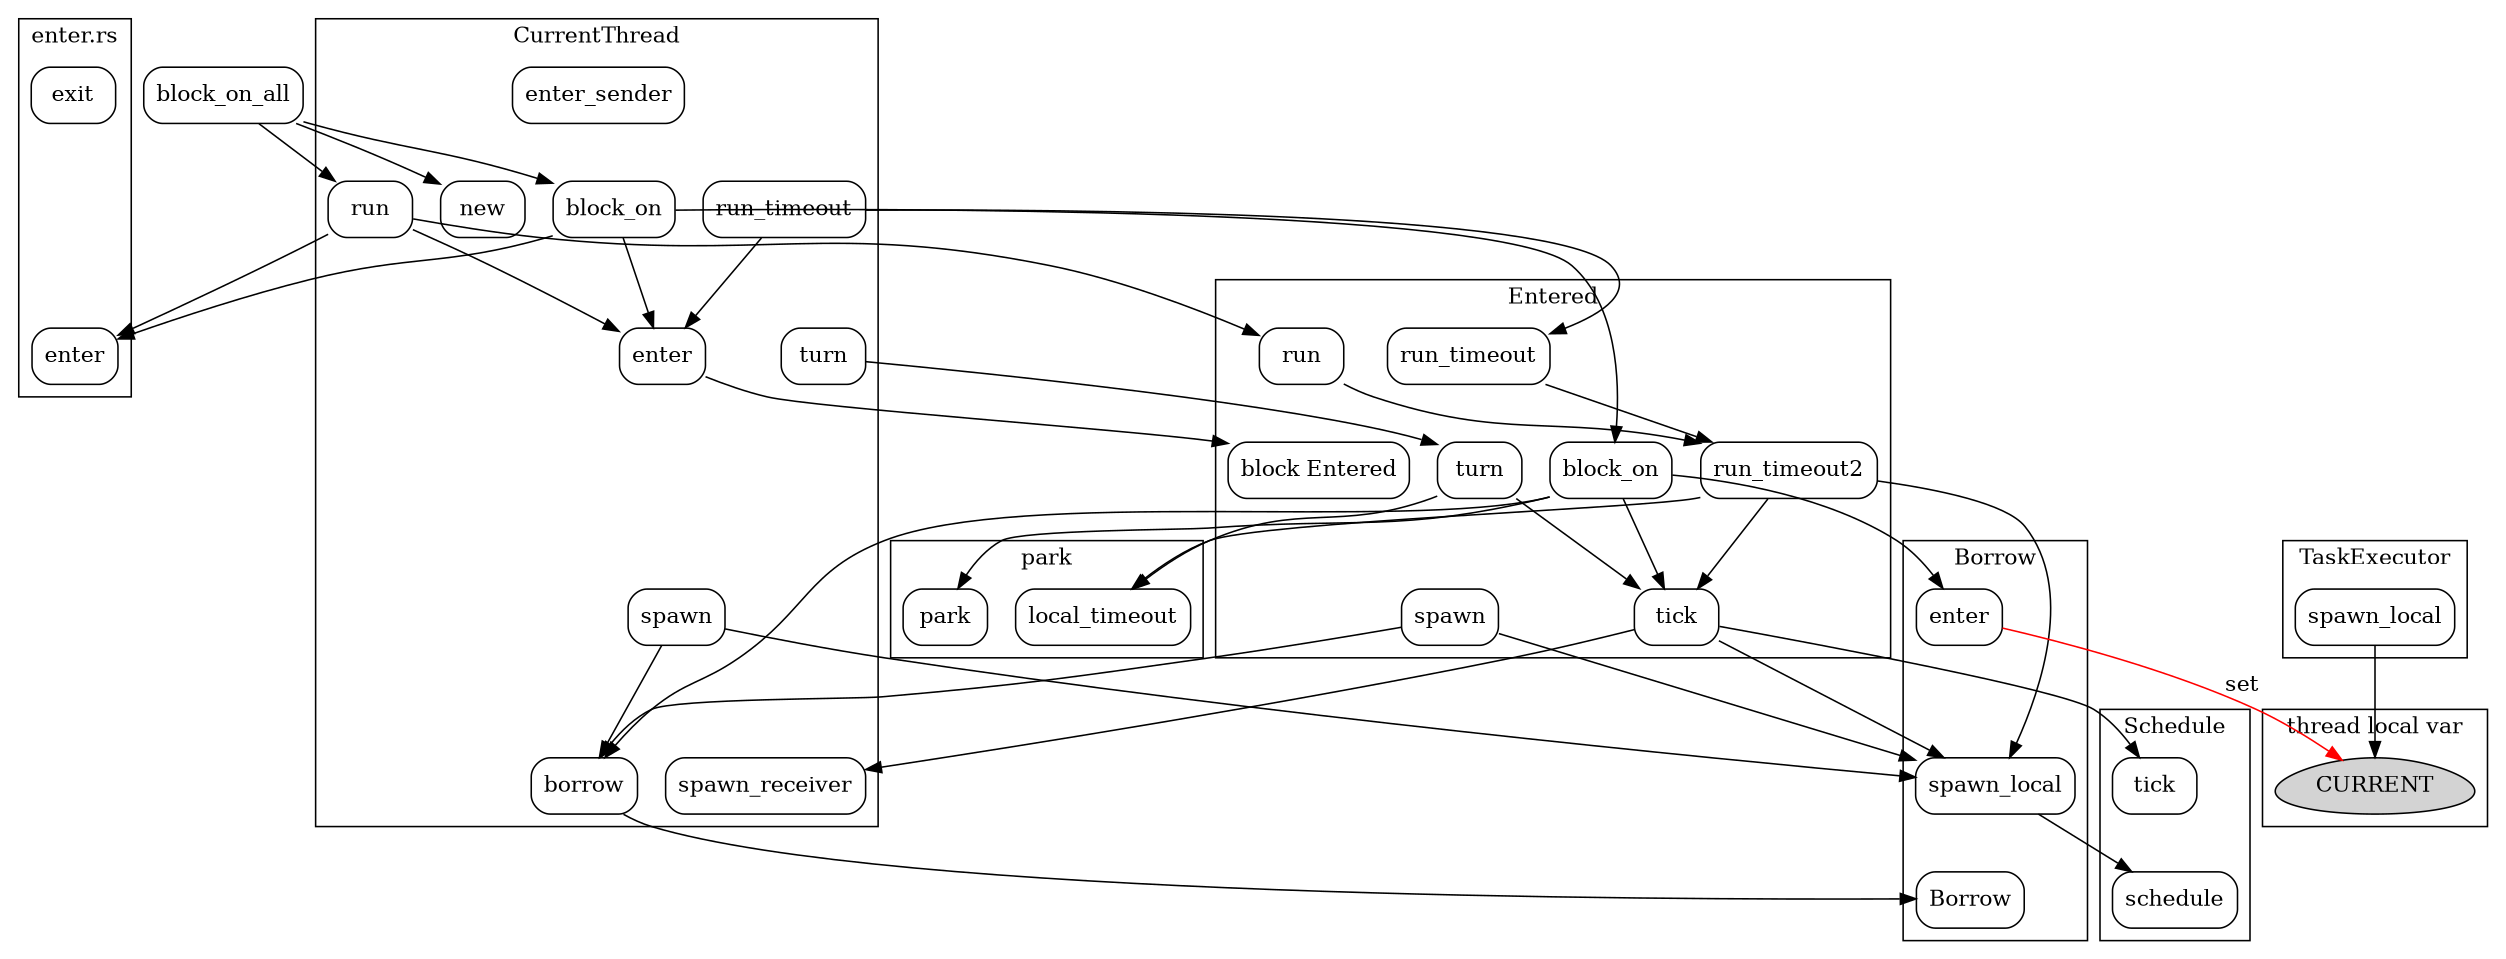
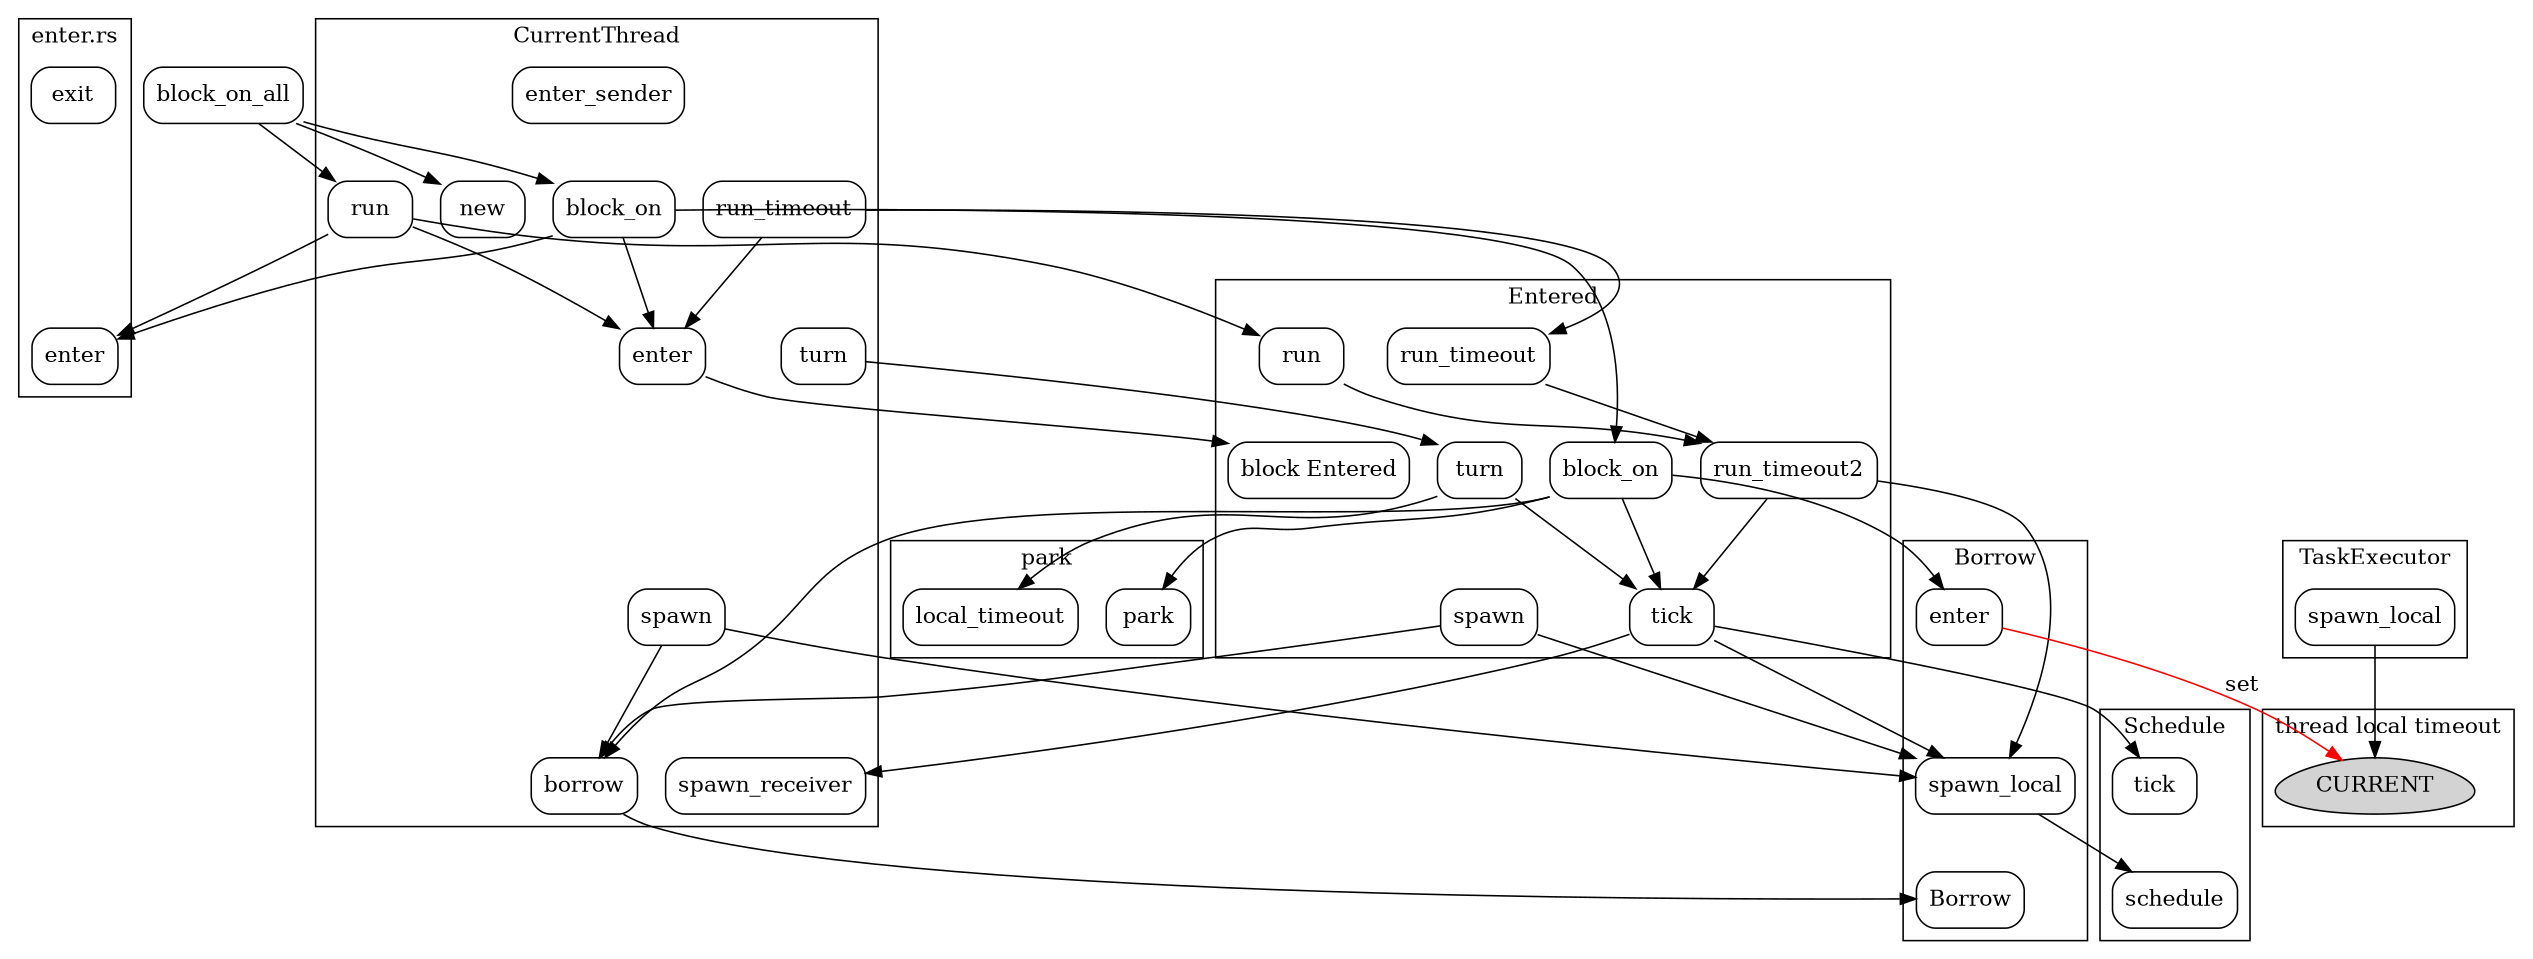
(1559, 509) -> none
(2375, 727) -> (2388, 727)
